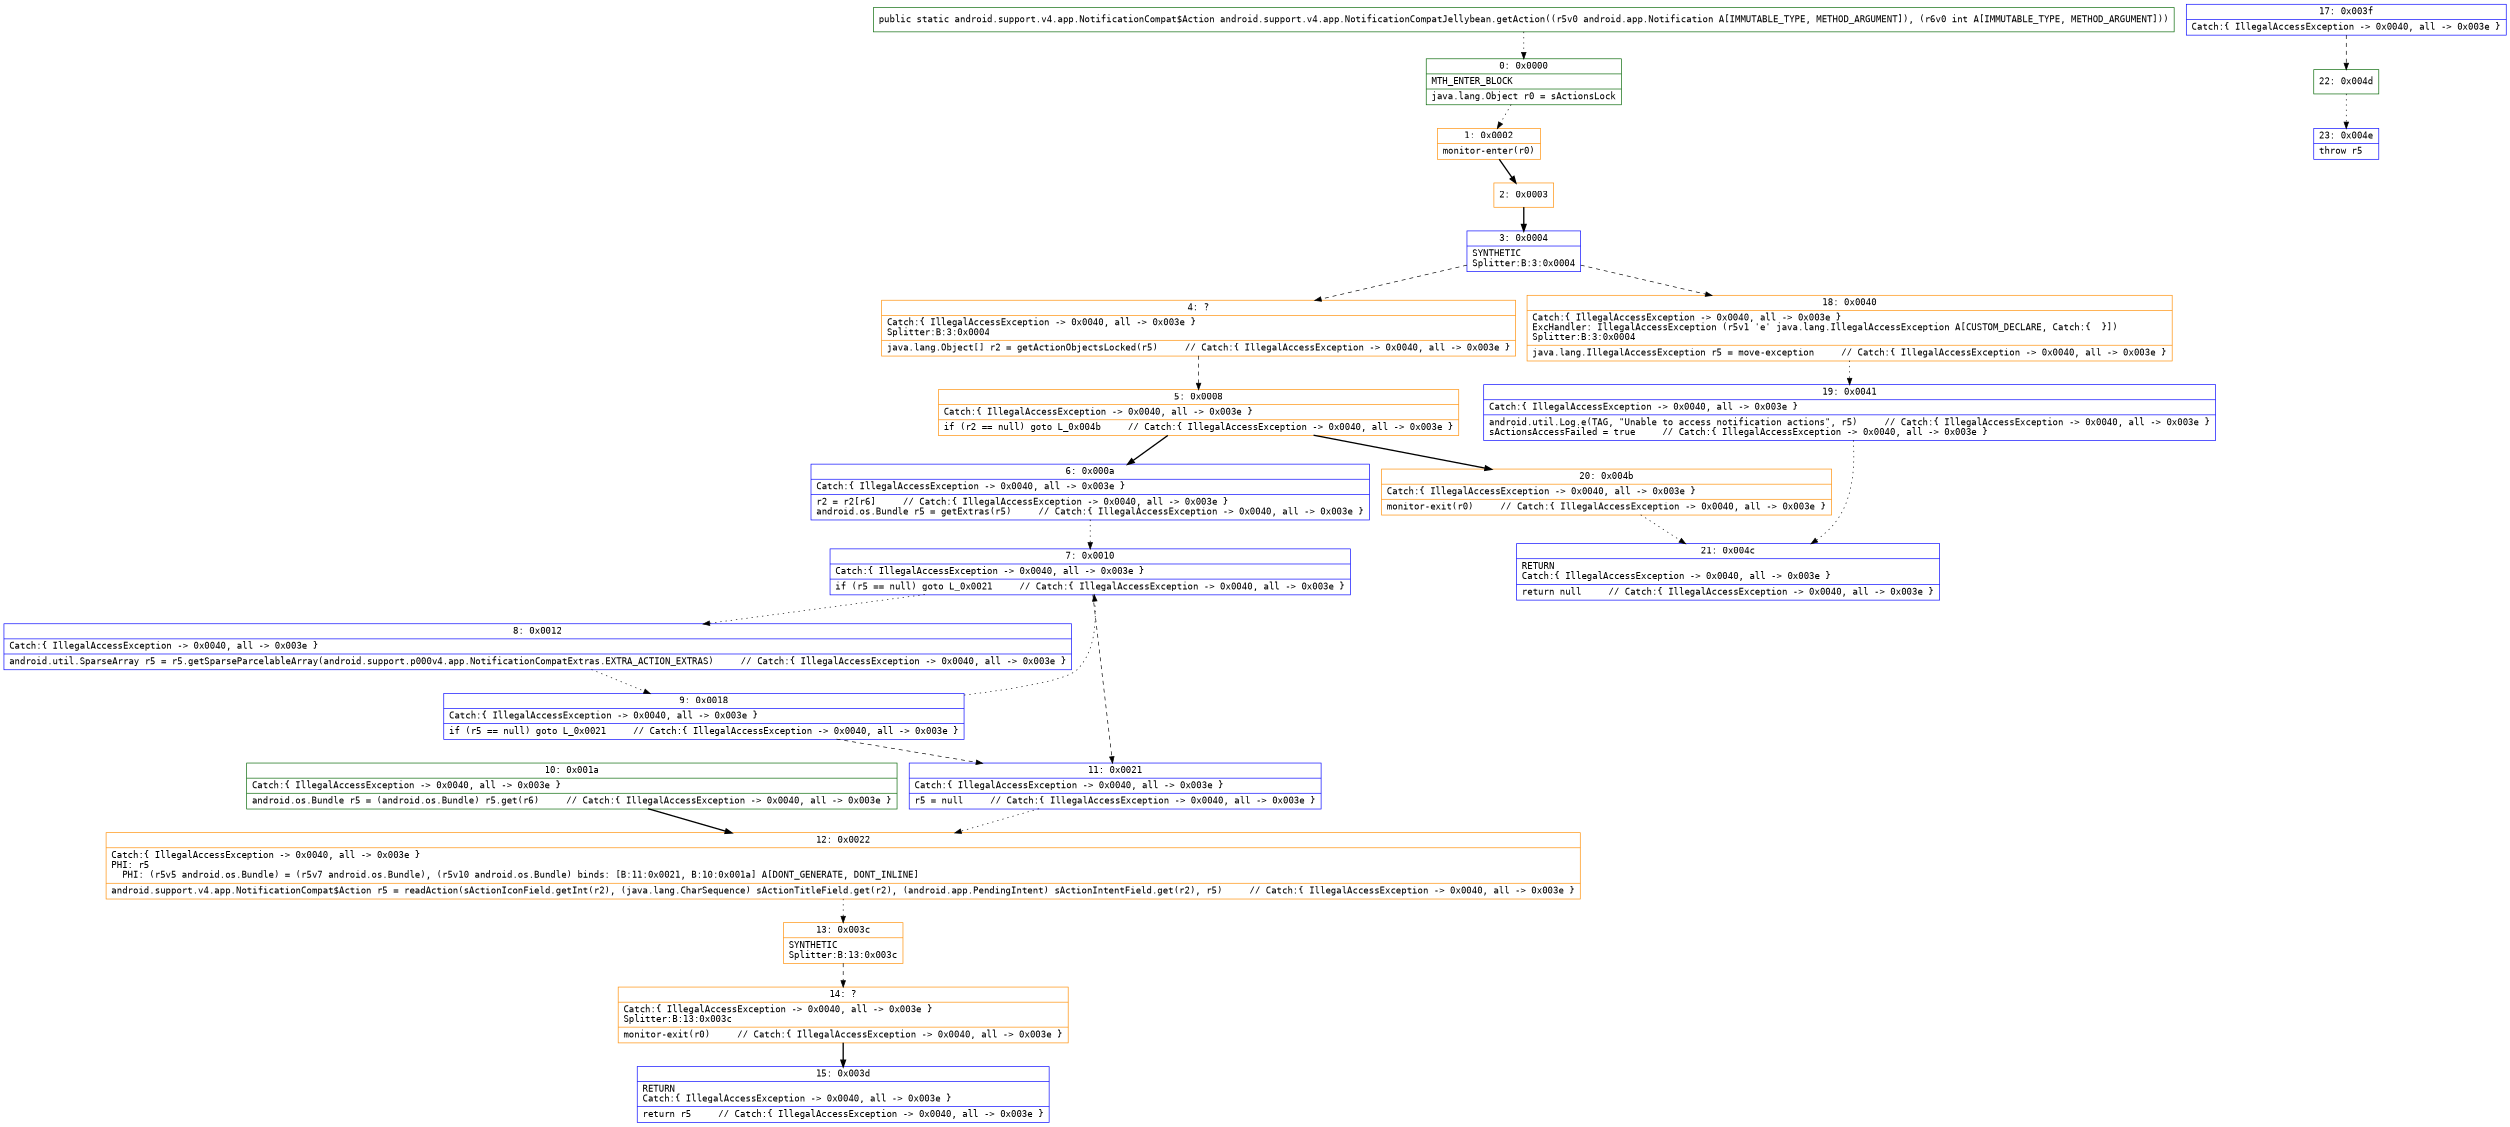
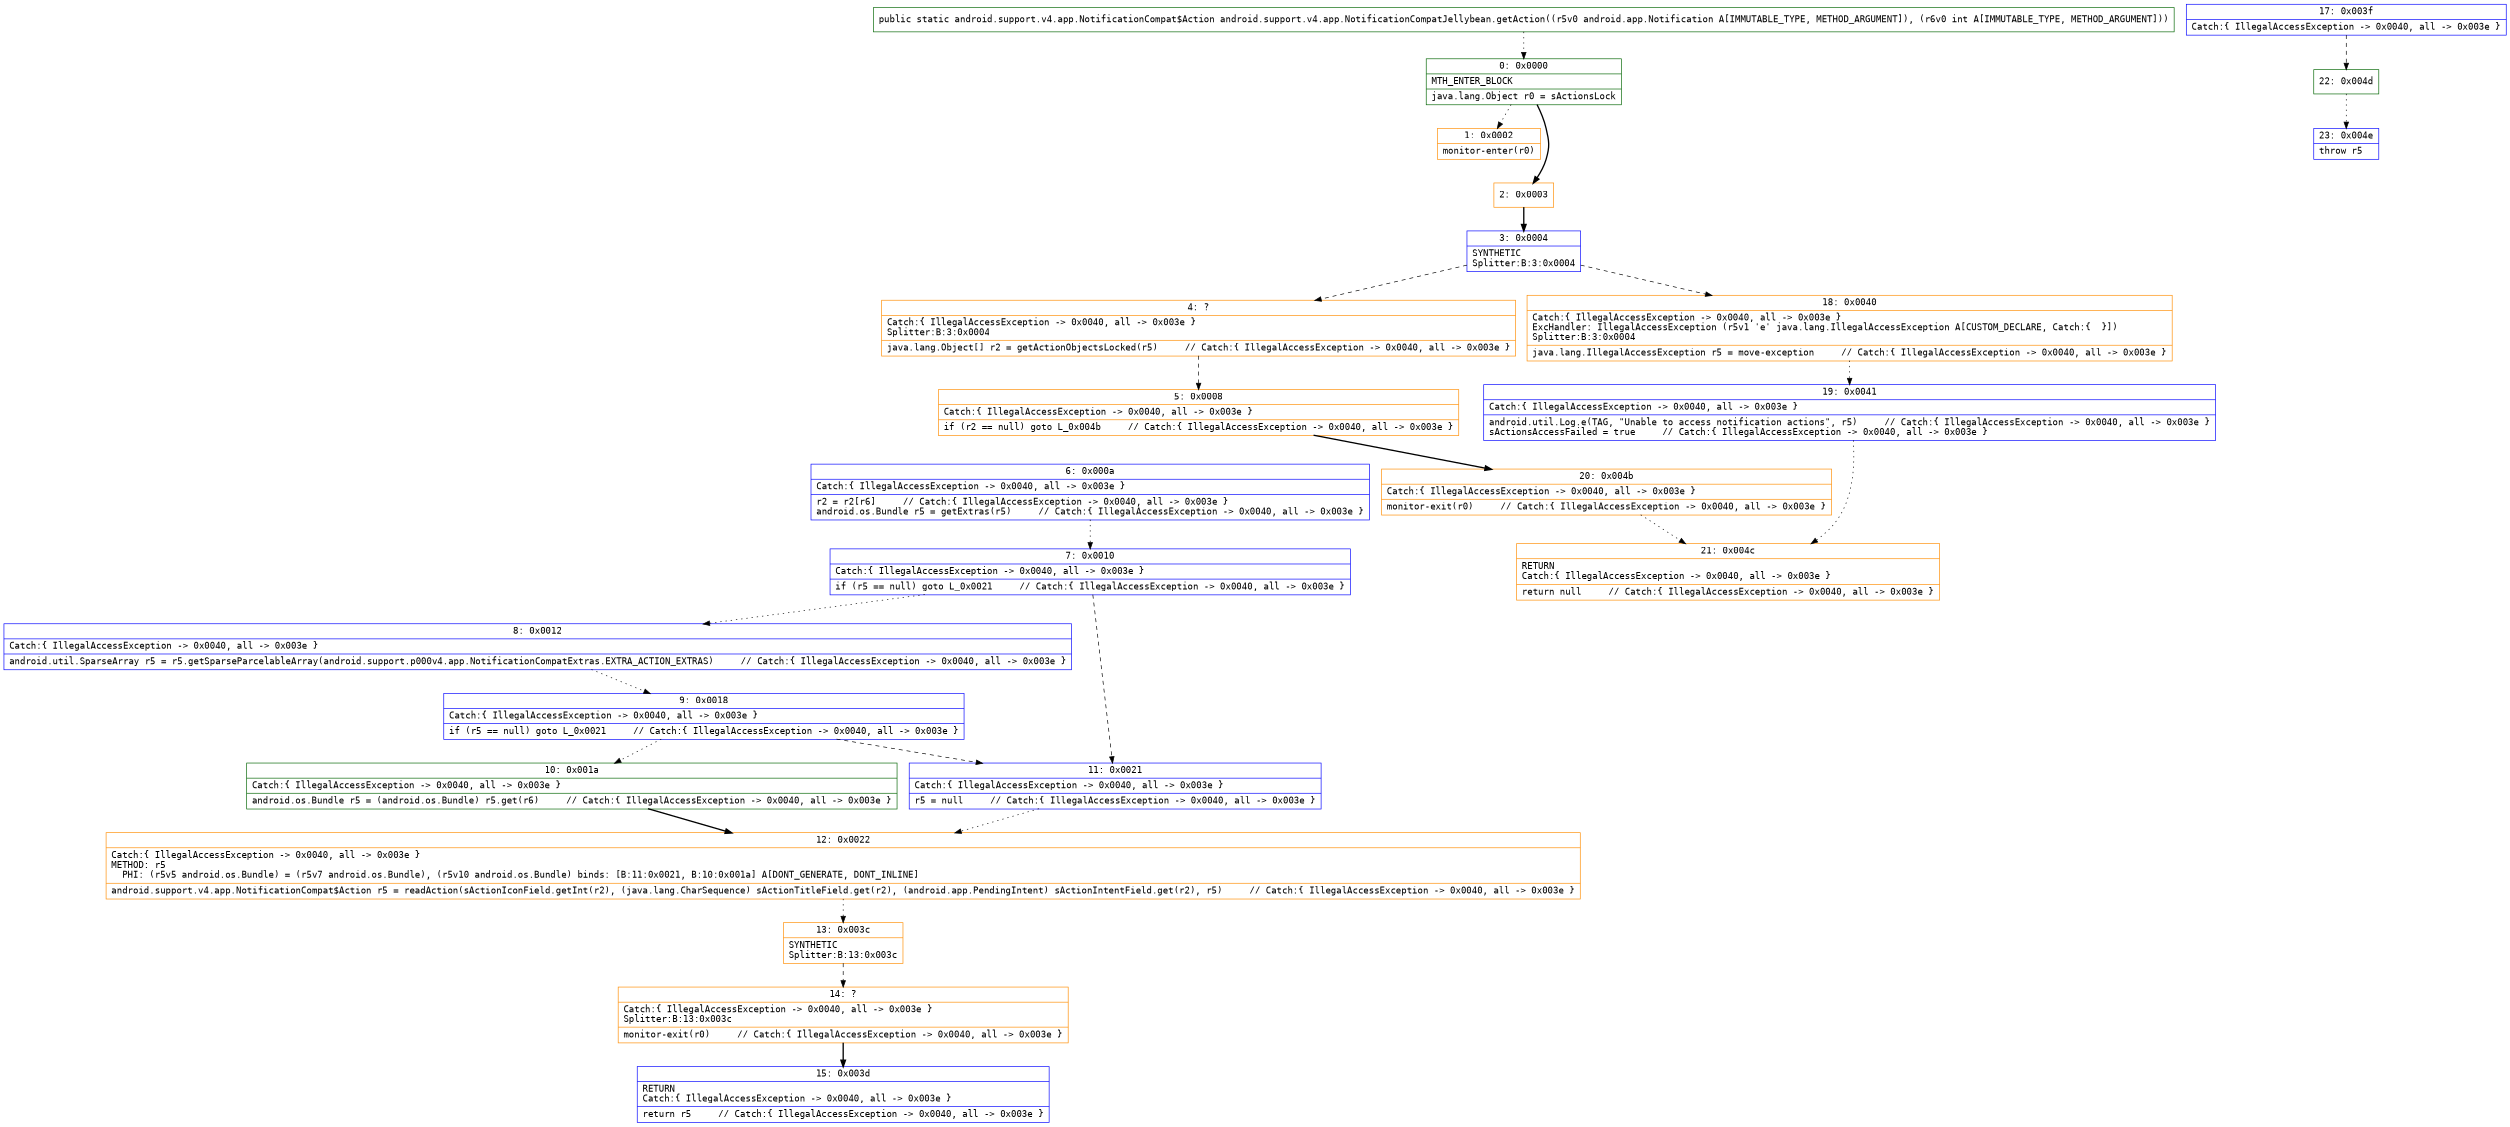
(1506, 168) -> (1549, 141)
(1151, 448) -> none
(1728, 572) -> (1728, 572)
(1057, 679) -> (641, 750)
(133, 865) -> (141, 865)
